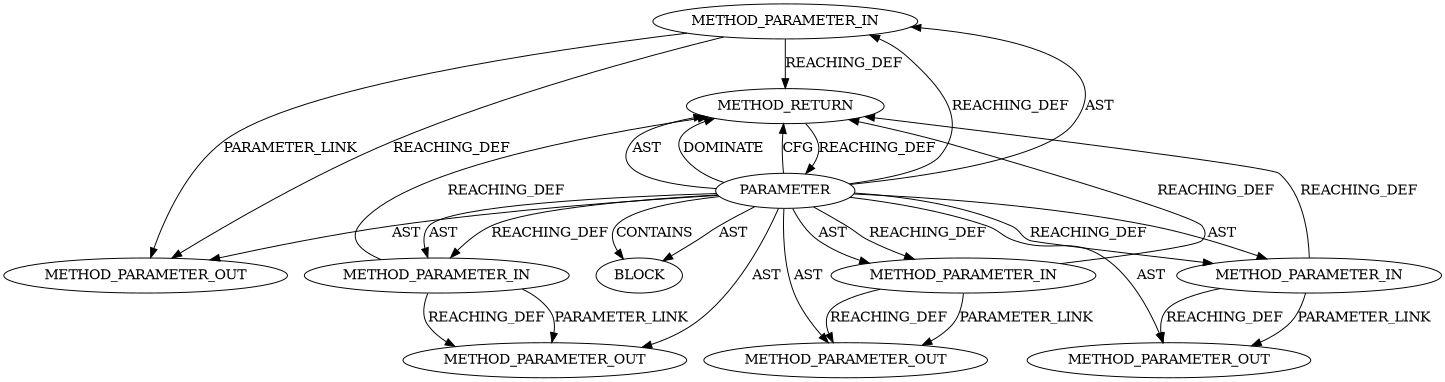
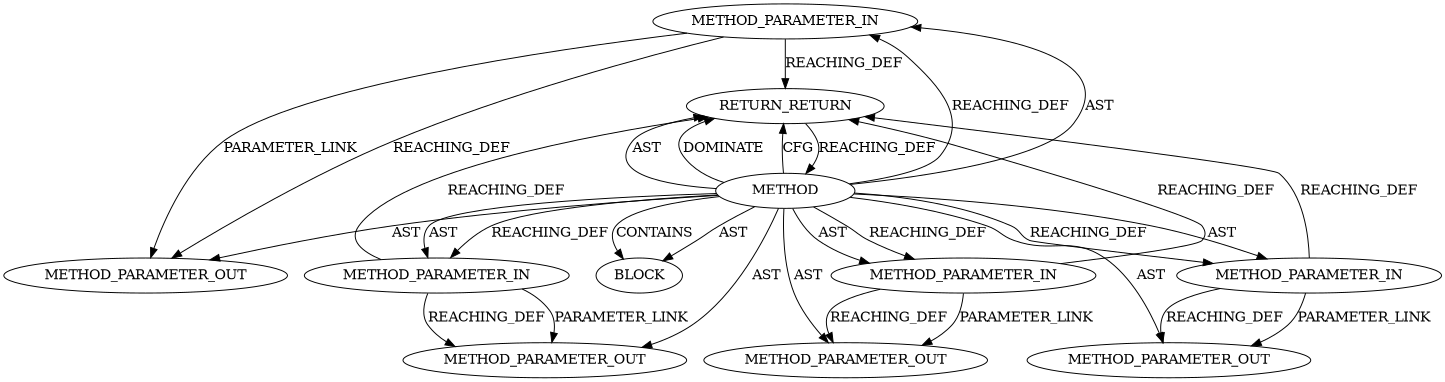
(785, 106) -> (785, 106)
(785, 191) -> (785, 191)
